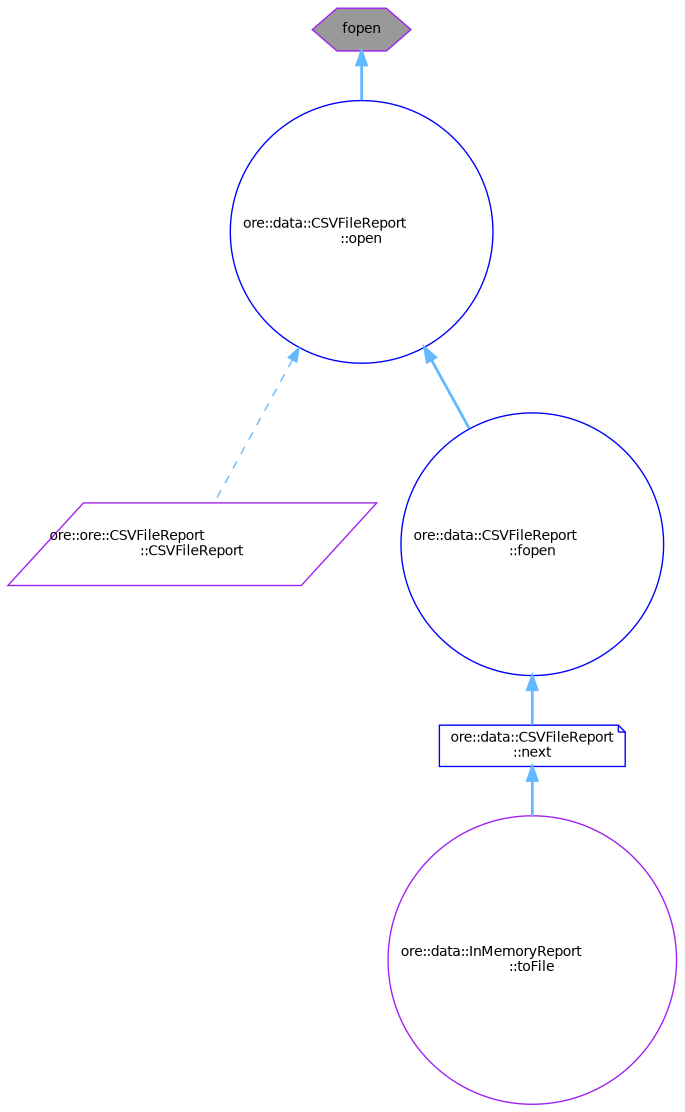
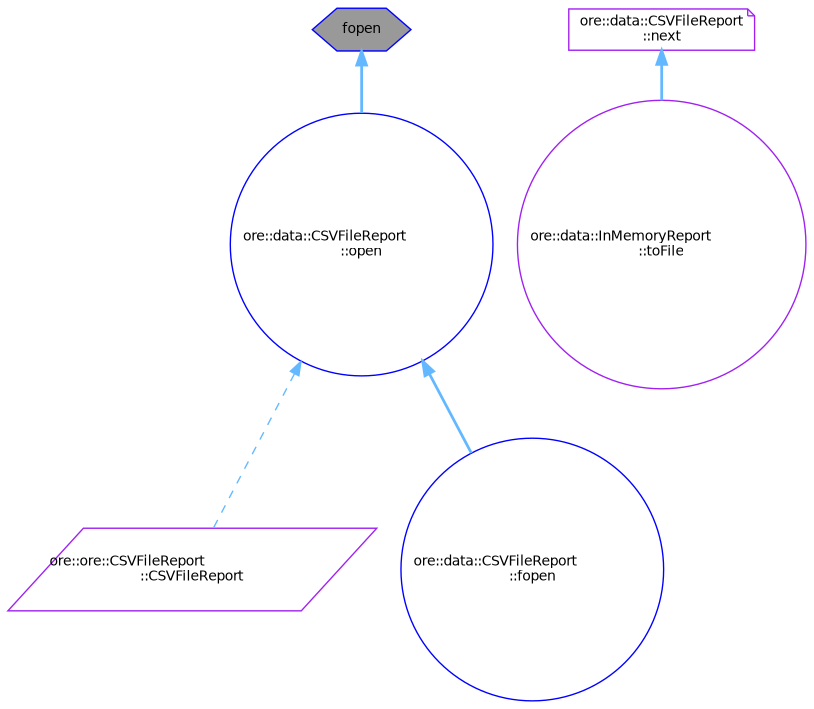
(362, 30) -> (362, 30)
(532, 707) -> none
(532, 746) -> (662, 30)
